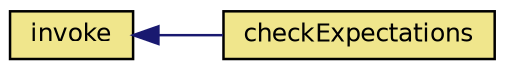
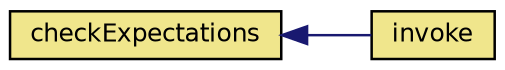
(191, 35) -> (340, 35)
